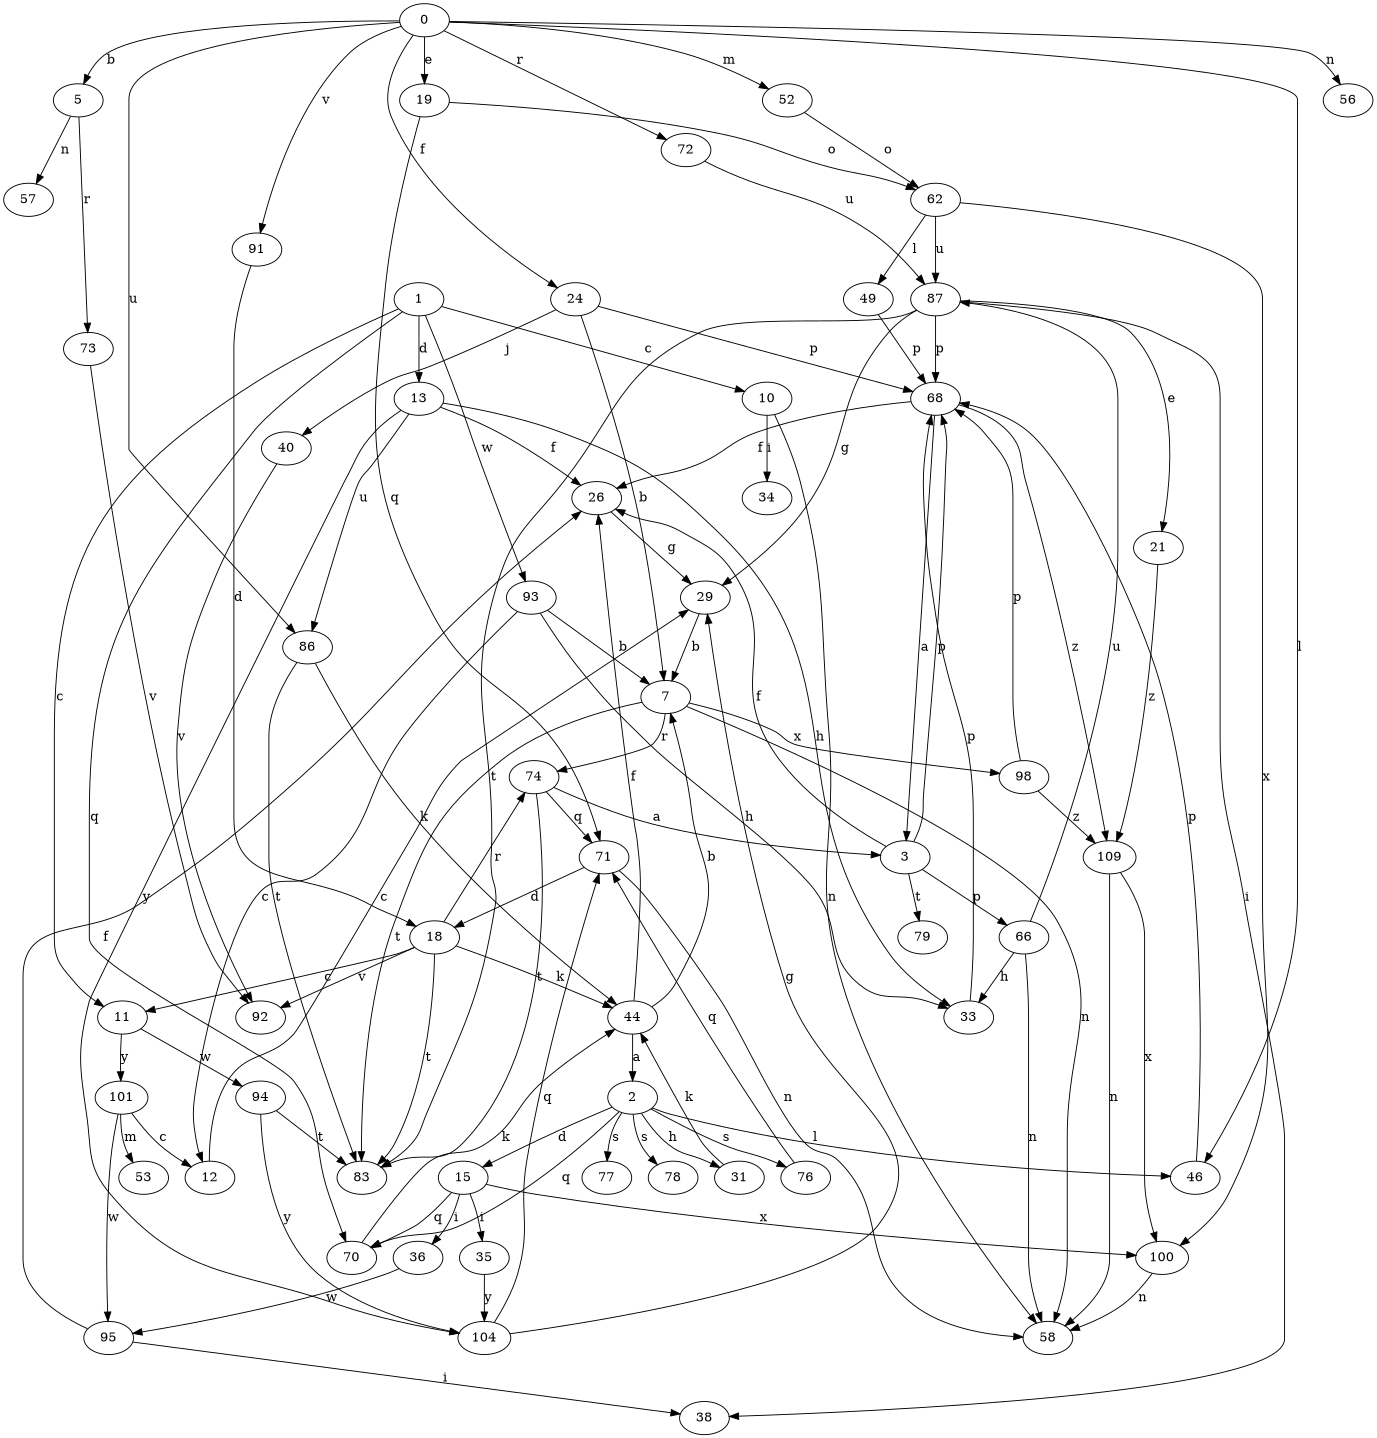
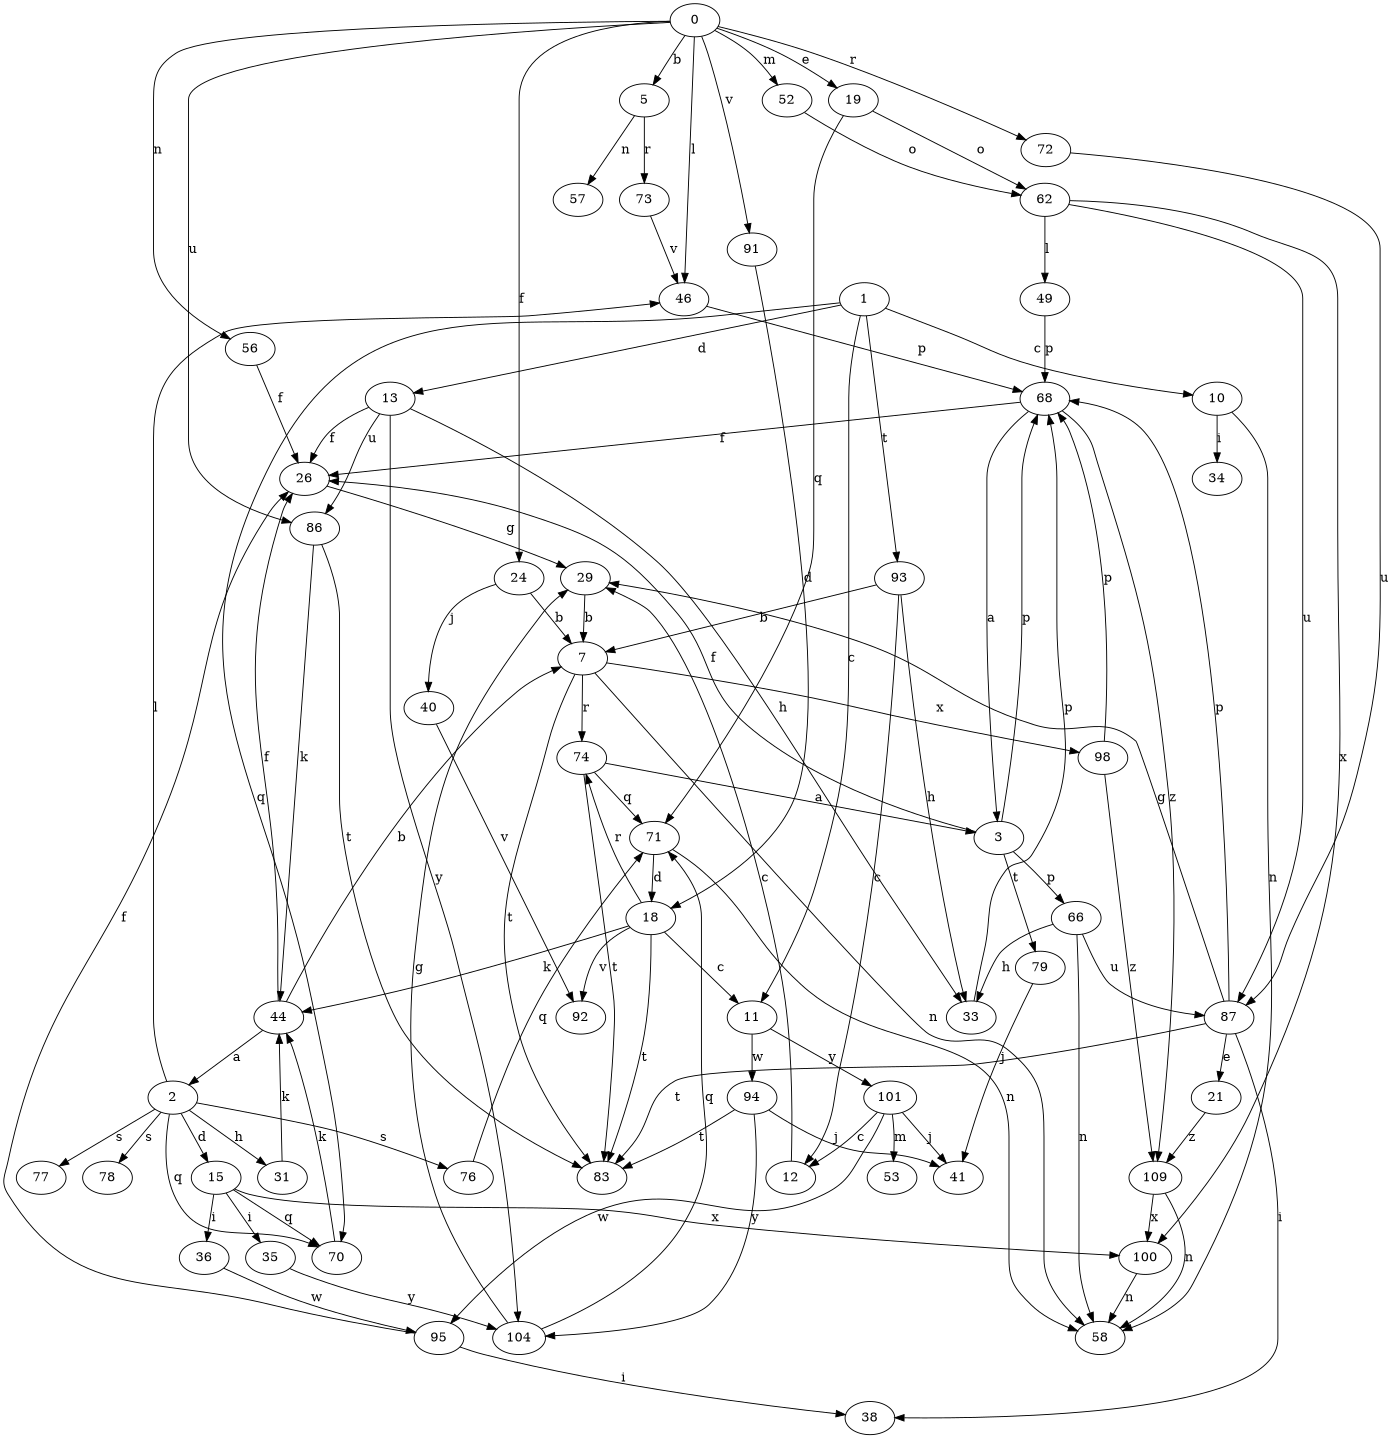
(751, 348) -> none
none -> (276, 410)
(488, 448) -> (885, 439)
(144, 688) -> (662, 245)
none -> (958, 1178)
